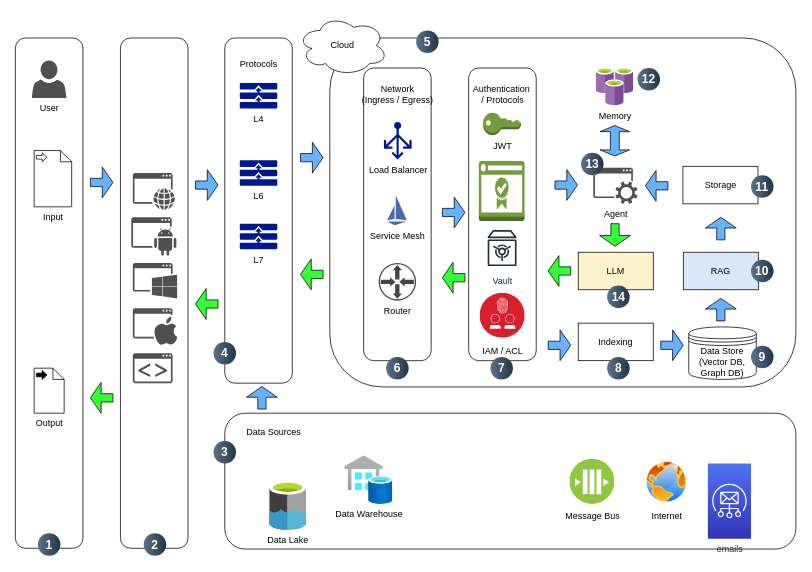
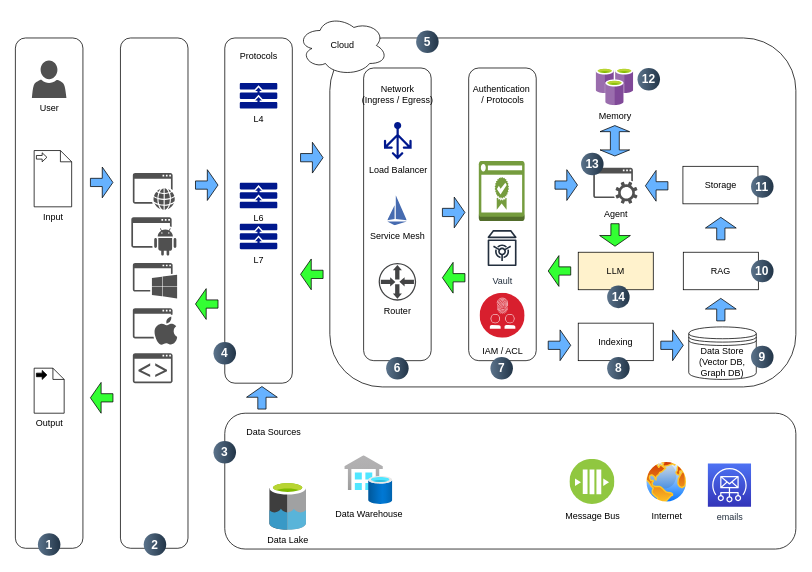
(258, 64) -> (258, 57)
(502, 124) -> none
(258, 173) -> (258, 195)
(720, 271) -> (720, 271)
(729, 501) -> (729, 485)
